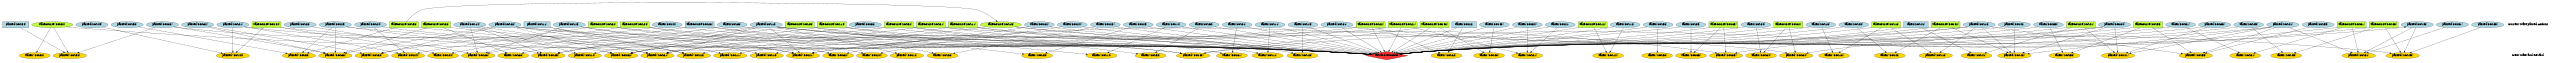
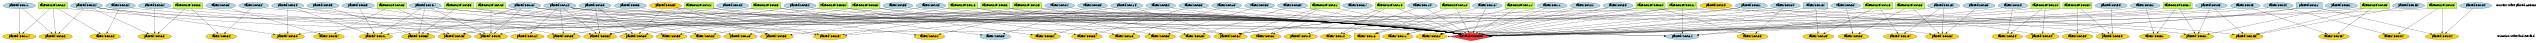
(701, 3) -> (1097, 24)
(16, 25) -> (2111, 6)
(52, 25) -> (2077, 6)
(233, 25) -> (2309, 6)
(335, 25) -> (666, 6)
(371, 25) -> (1716, 6)
(537, 25) -> (19, 6)
(700, 25) -> (1910, 6)
(1001, 25) -> (1878, 6)
(1303, 25) -> (1816, 6)
(1464, 25) -> (121, 6)
(1916, 25) -> (1060, 6)
(1684, 33) -> (1289, 16)
(424, 39) -> none
(1441, 40) -> (1448, 37)
(536, 42) -> none
(814, 42) -> (38, 19)
(803, 56) -> (1682, 37)
(1608, 56) -> (1367, 37)
(1691, 56) -> (995, 37)
(2528, 56) -> (2516, 37)
